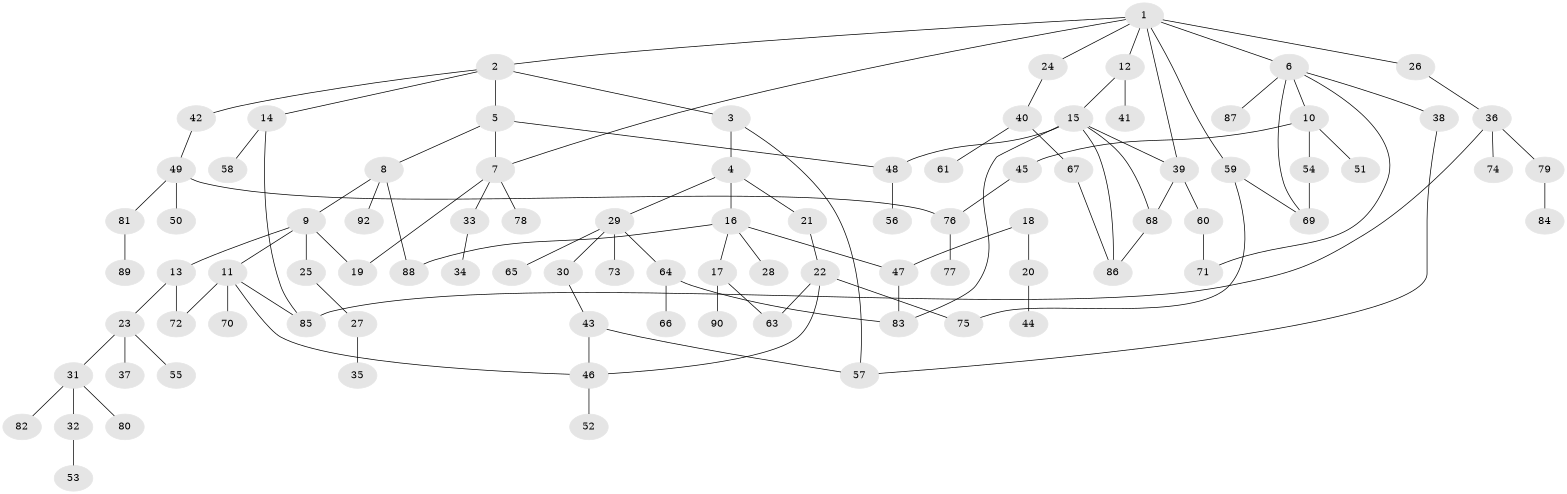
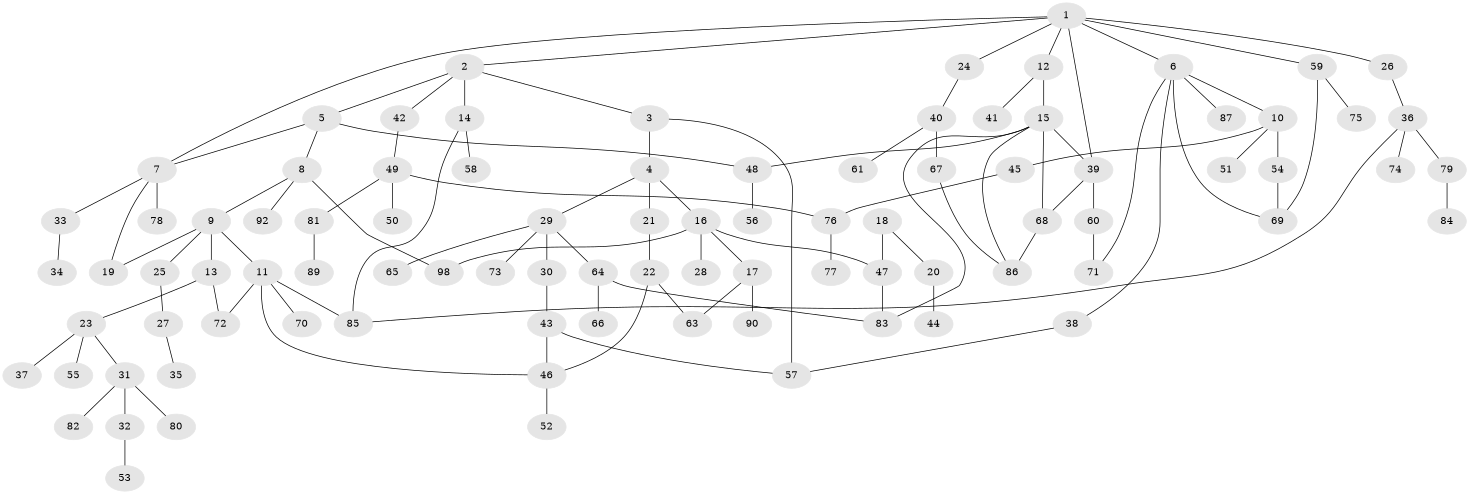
(409, 273) -> (444, 273)
(906, 303) -> none
